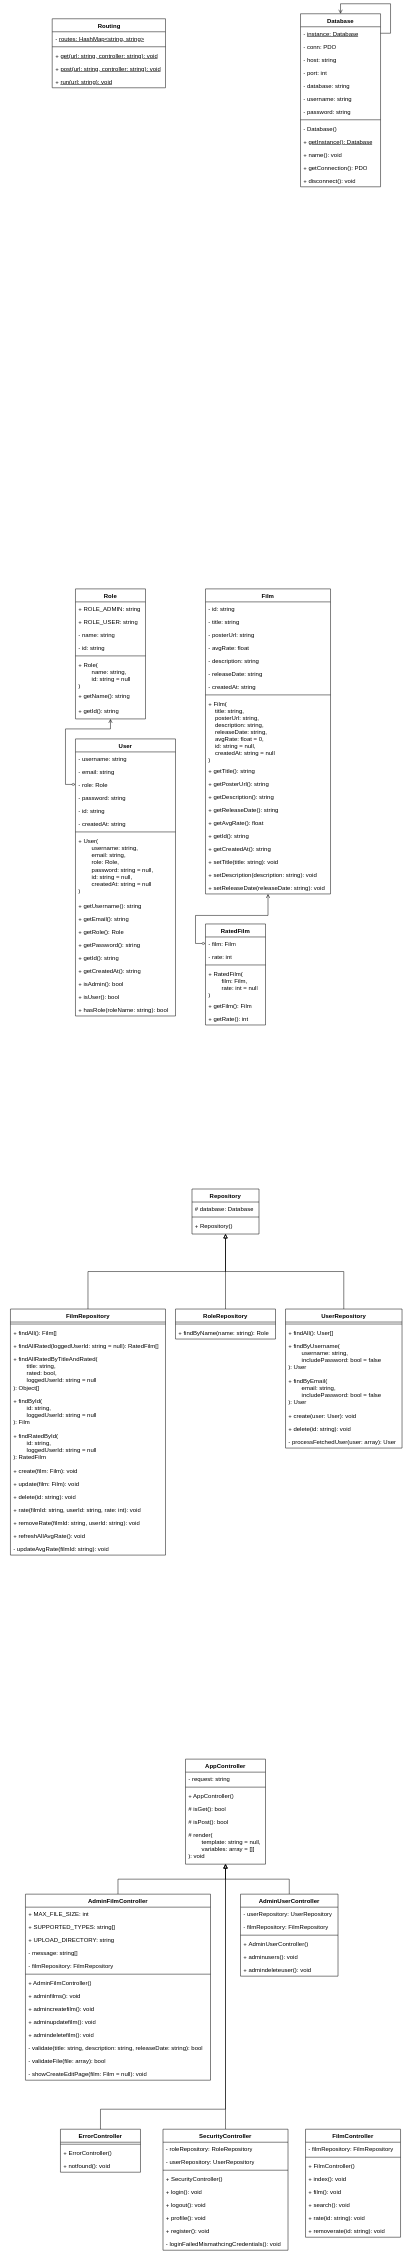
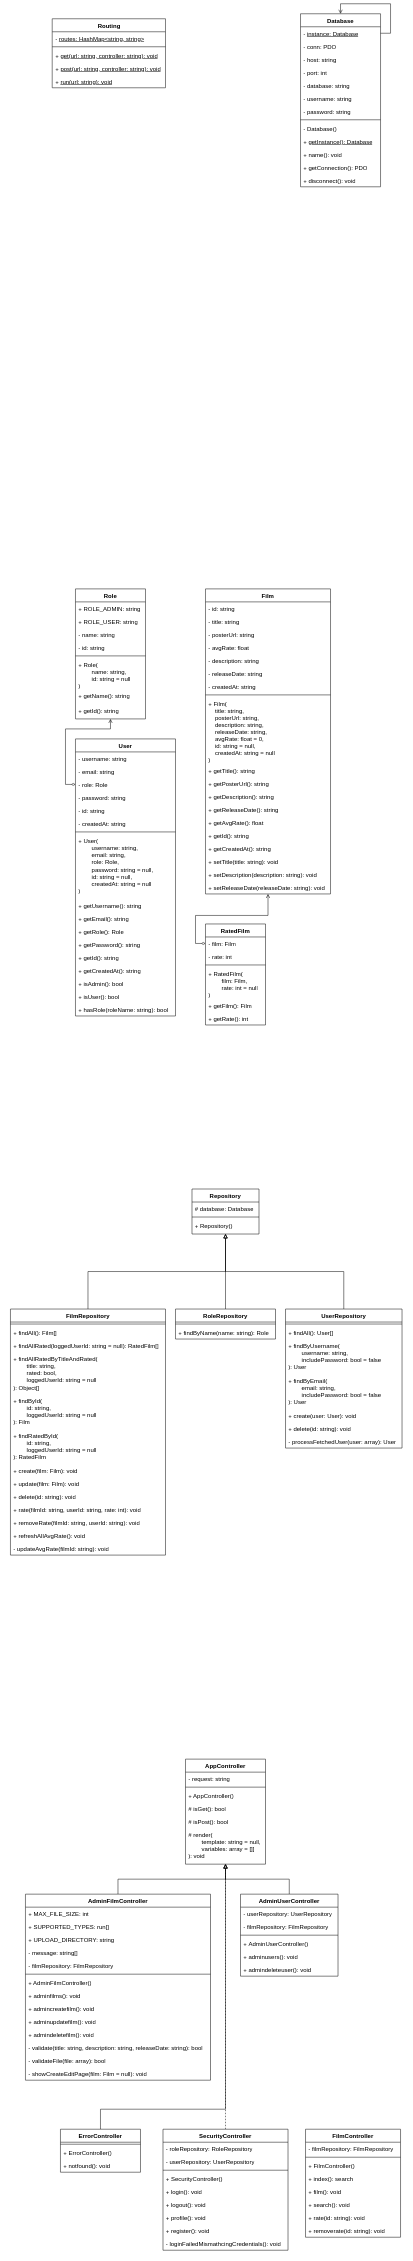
(70, 1927) -> (66, 1927)
(225, 2120) -> (225, 2120)
(330, 2179) -> (334, 2179)
